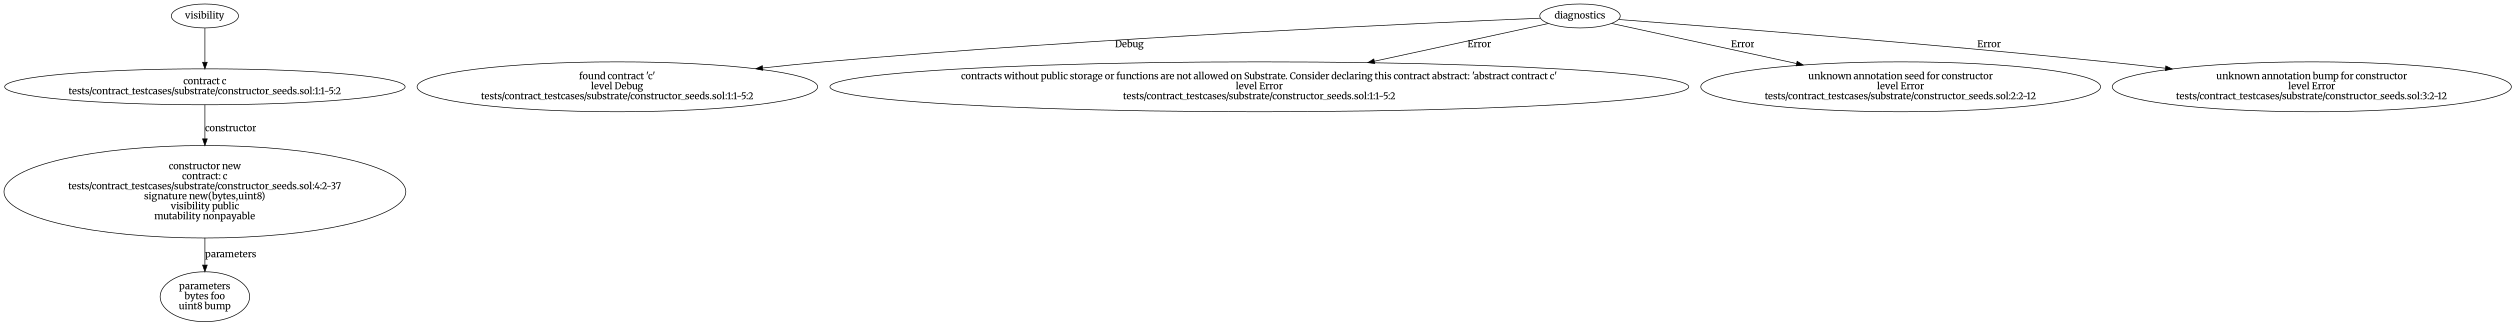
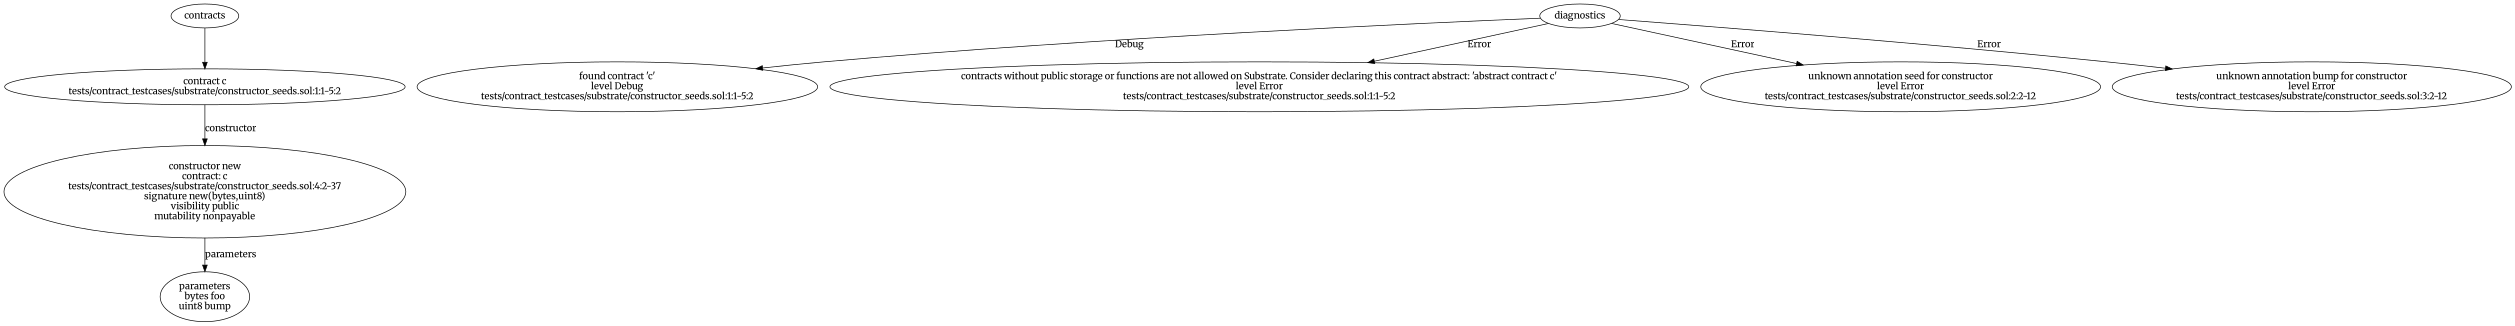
(205, 16) -> (205, 16)
